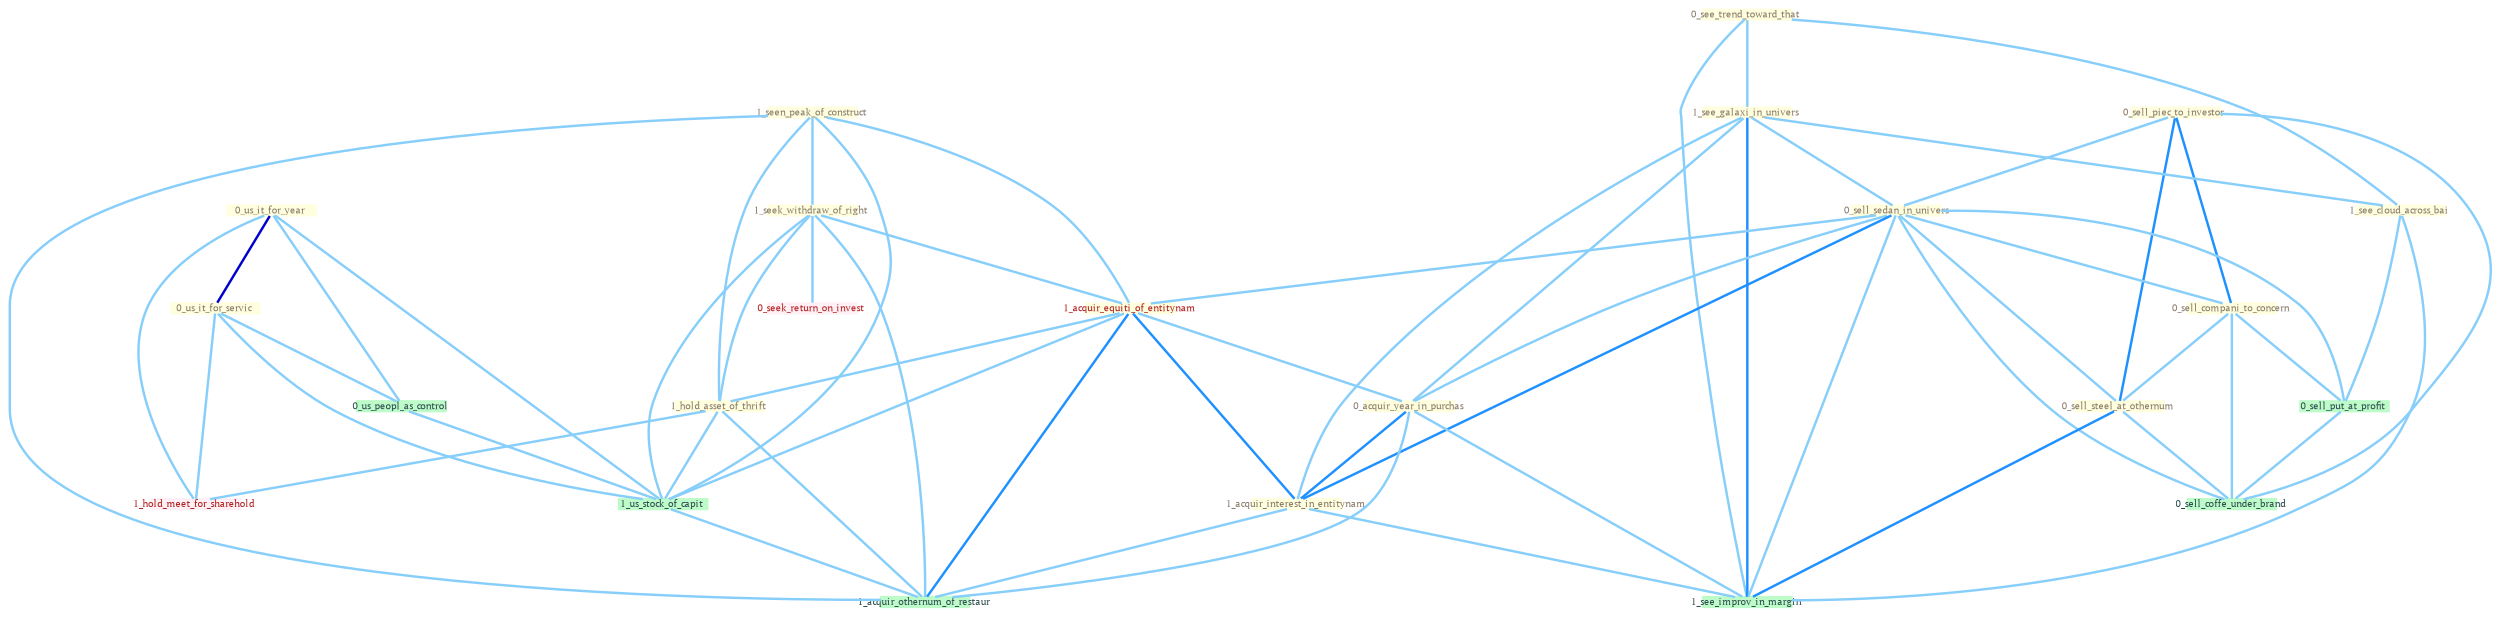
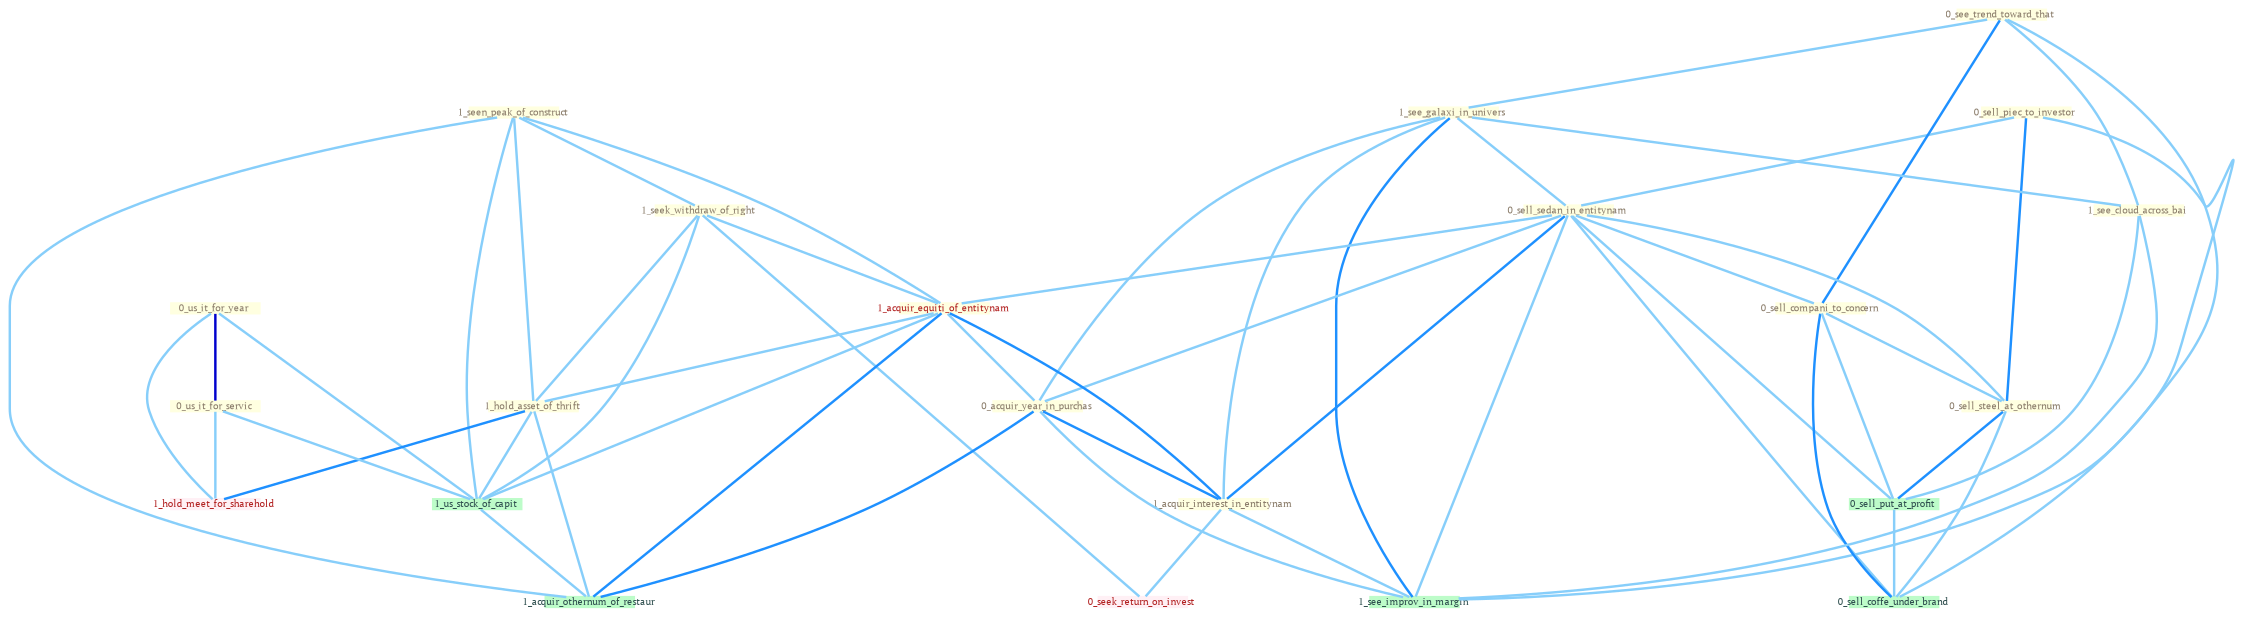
(1897, 210) -> (1569, 210)
(2204, 210) -> (1911, 162)
(903, 384) -> none
(401, 406) -> none
(2232, 406) -> (1818, 466)
(408, 464) -> (329, 468)
(1933, 504) -> (1951, 455)
(1111, 553) -> (1183, 553)
(1216, 560) -> (827, 526)
